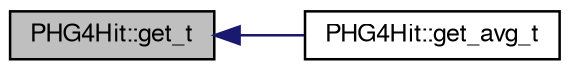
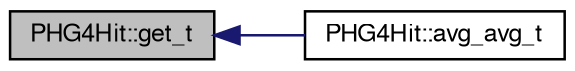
(432, 35) -> (435, 35)
